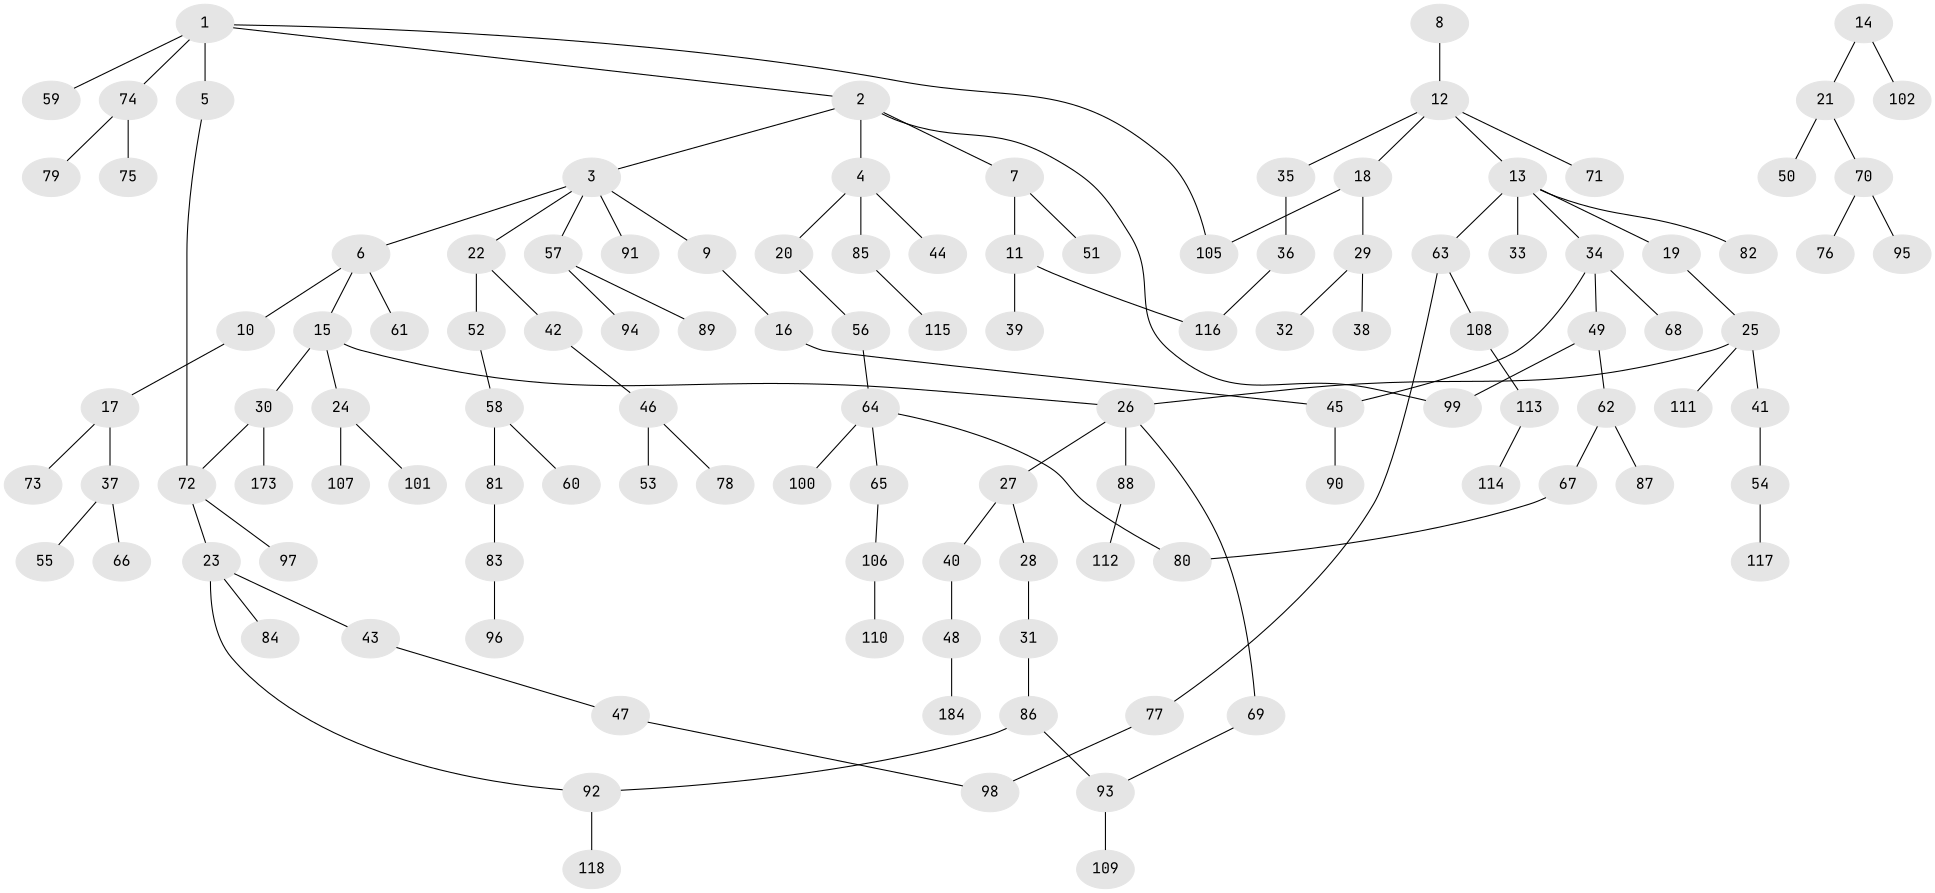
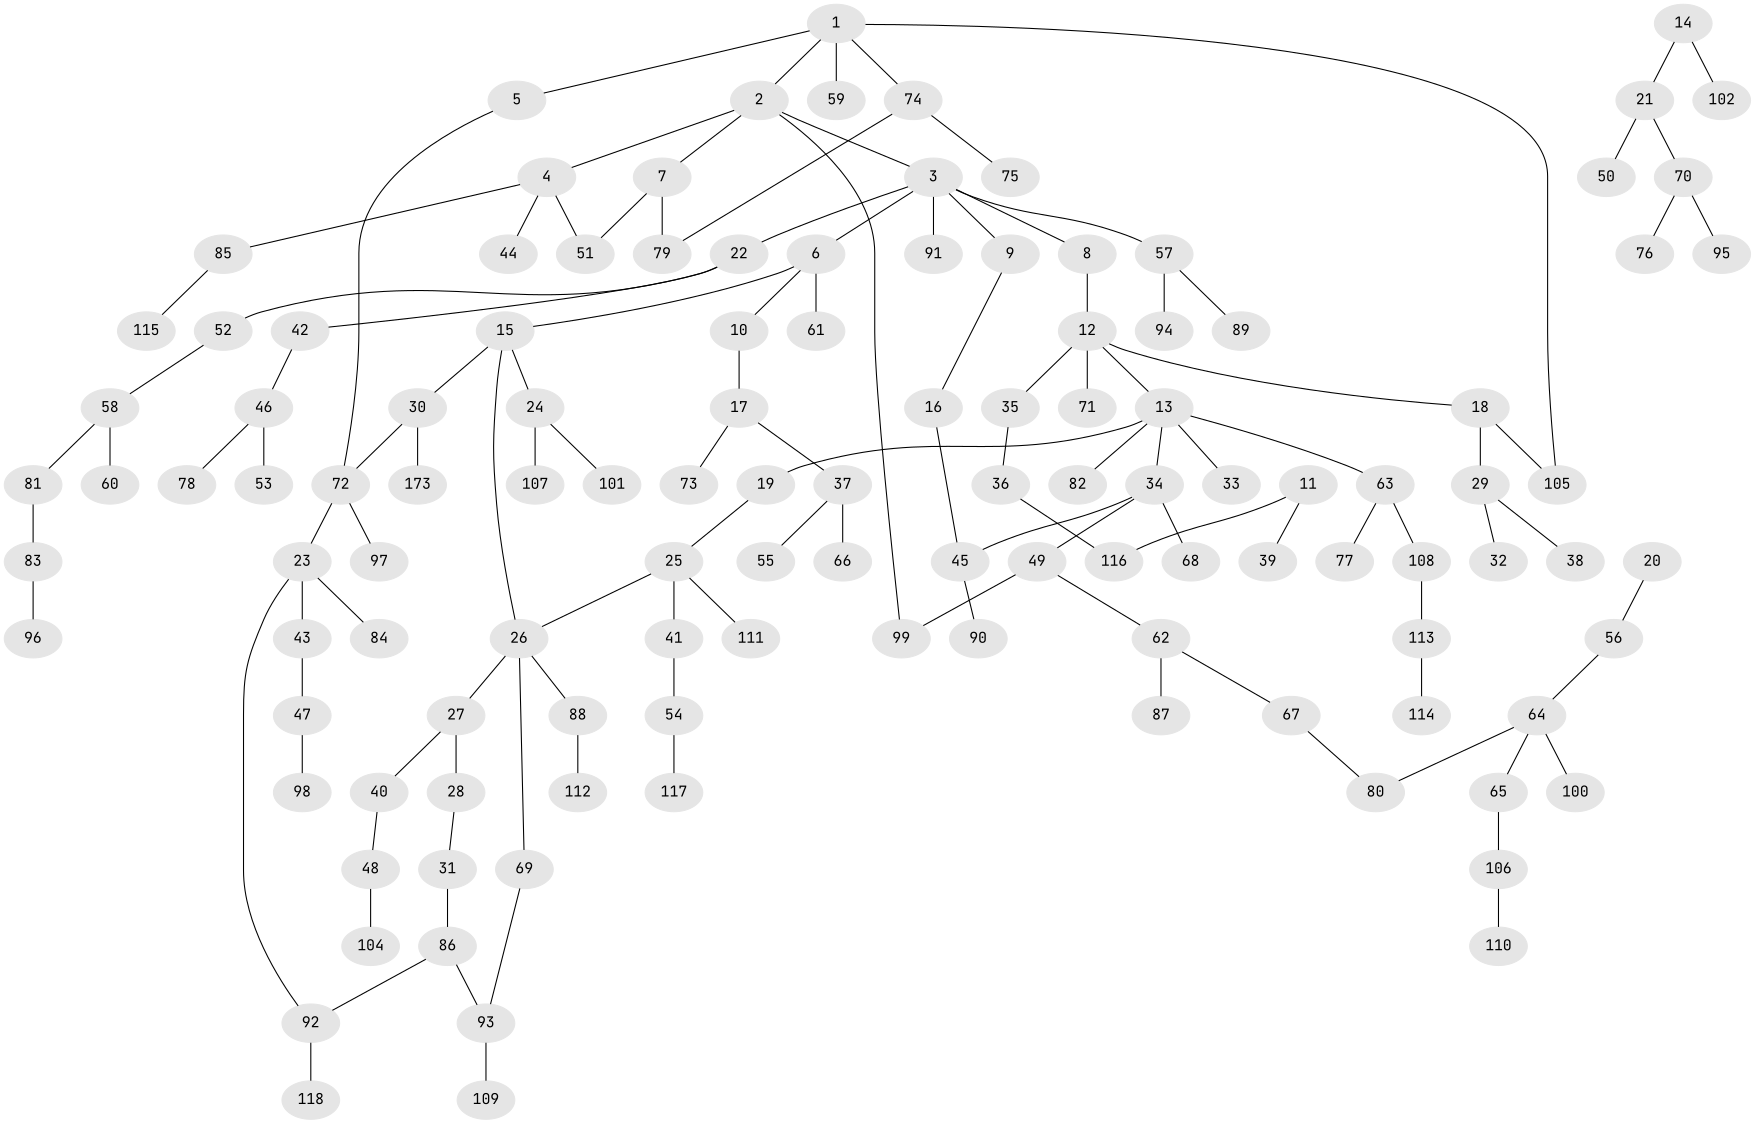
(823, 216) -> (566, 216)
none -> (1010, 216)
(1015, 216) -> (662, 216)
(952, 716) -> (371, 946)
(1075, 753) -> none
